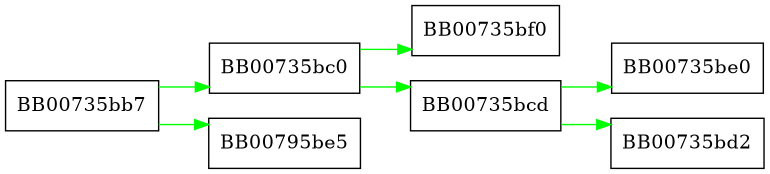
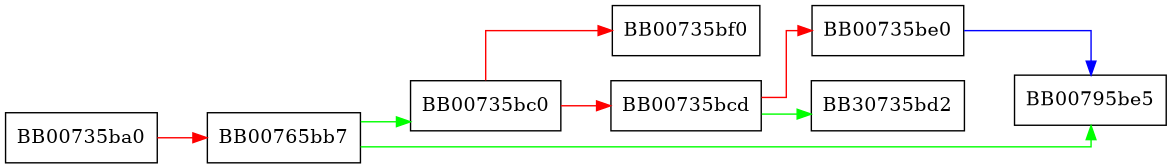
none -> (1043, 31)
(379, 49) -> (517, 31)
(378, 87) -> (579, 106)
(579, 87) -> (786, 71)
(82, 106) -> (284, 138)
none -> (81, 138)
(687, 143) -> (888, 106)
